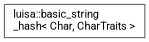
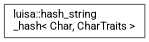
(75, 21) -> (75, 21)
